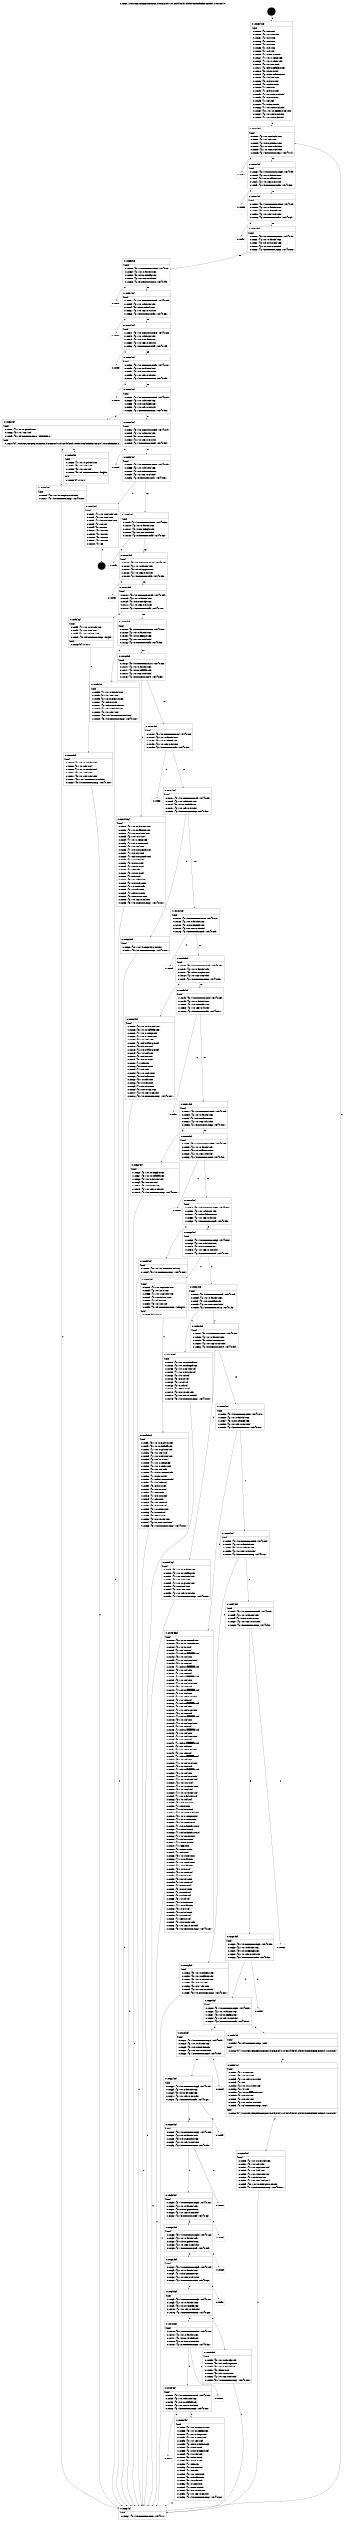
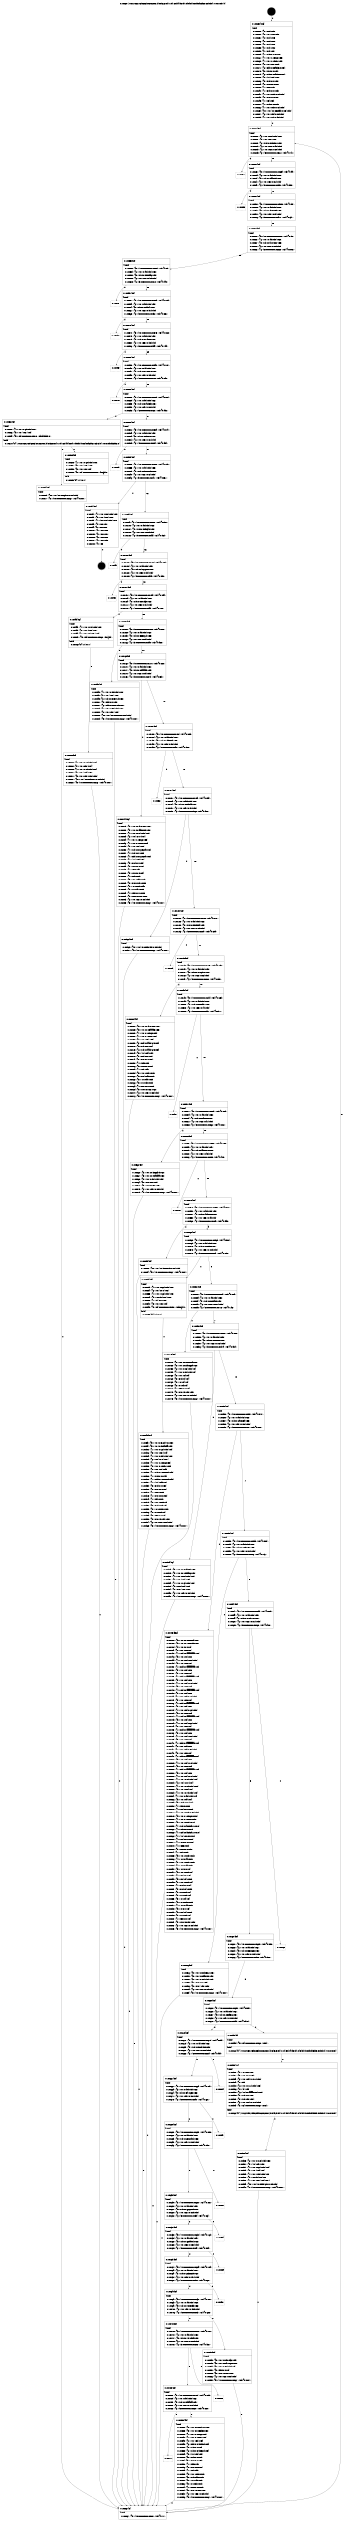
(241, 239) -> none
(258, 2011) -> none
